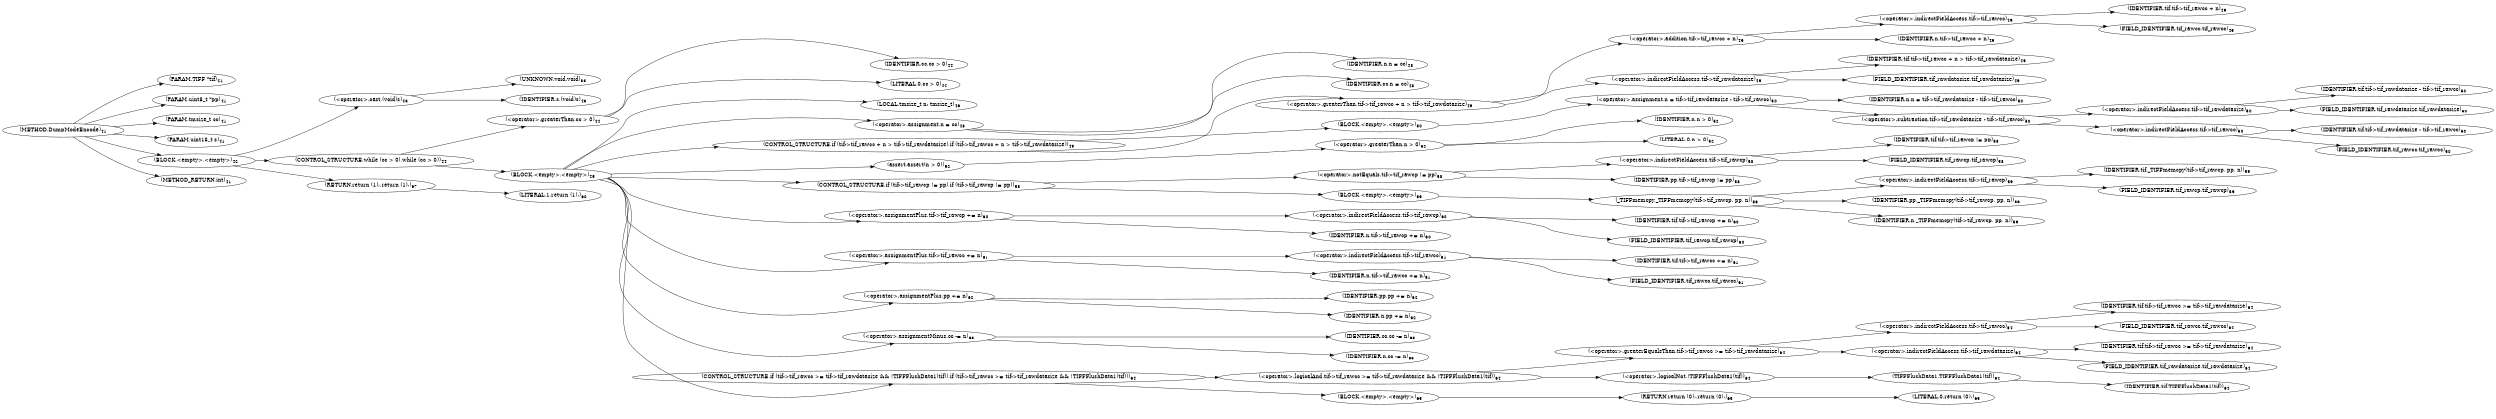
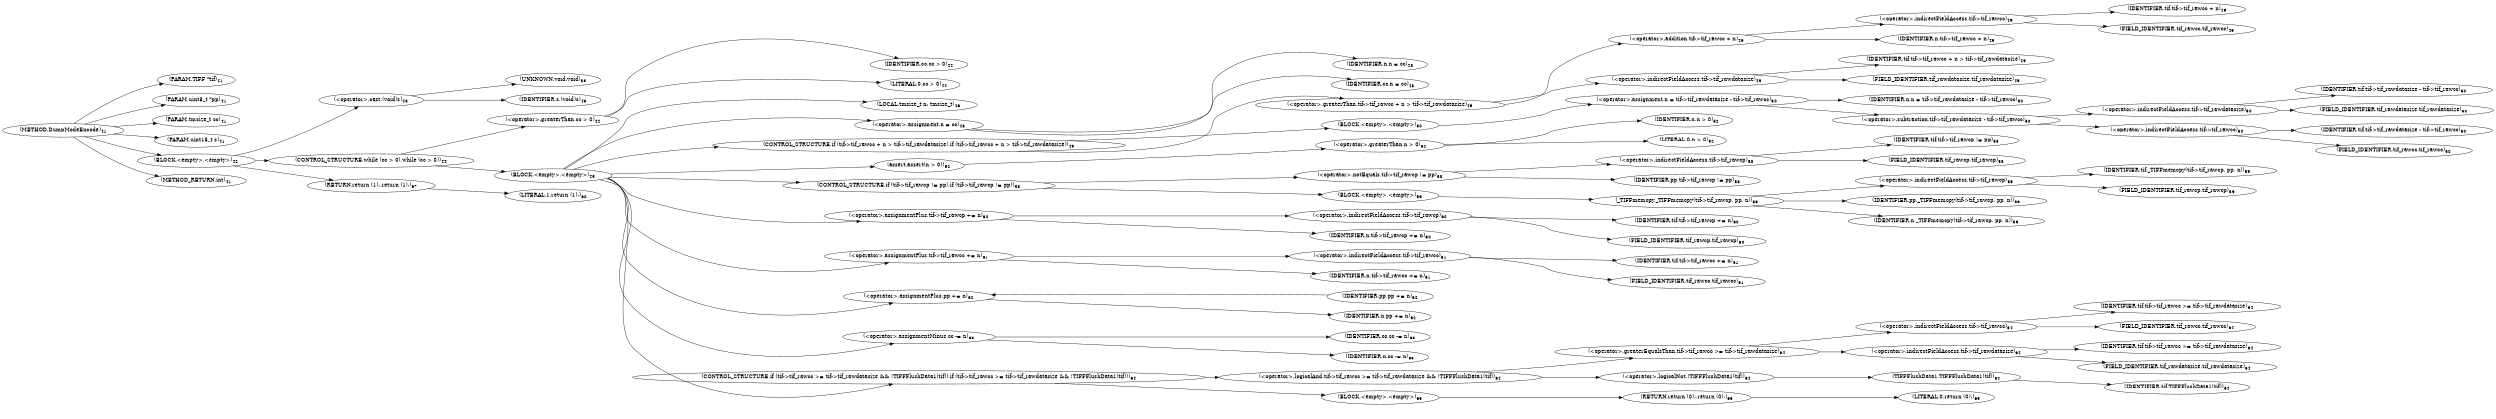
(1158, 299) -> (1162, 294)
